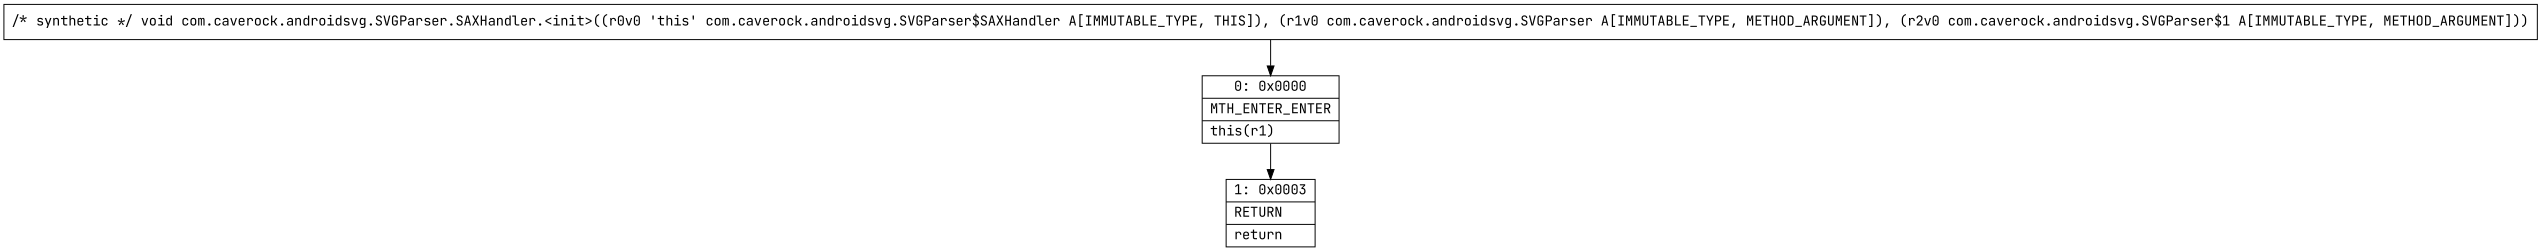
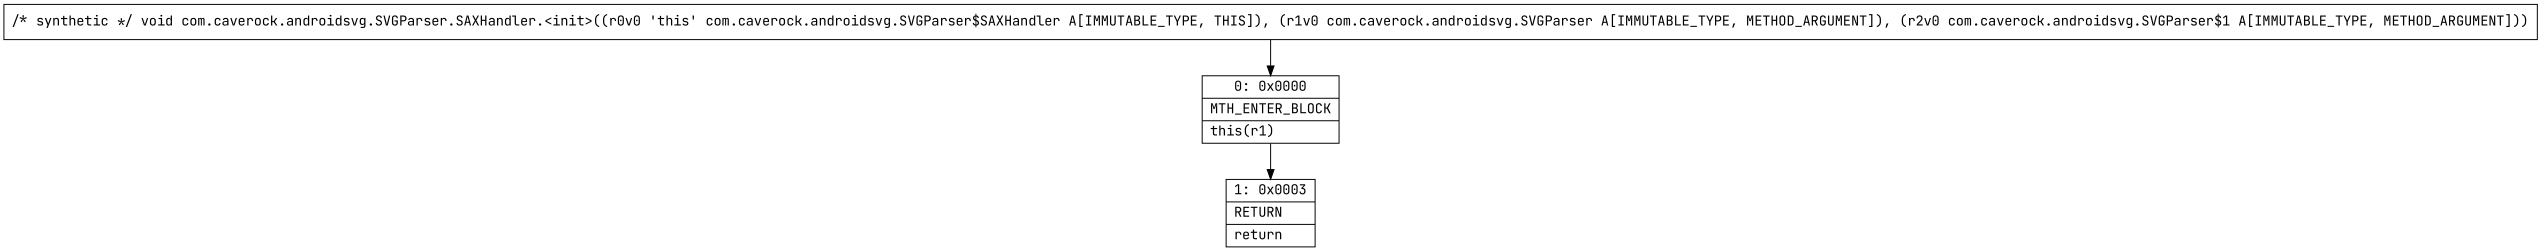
(1271, 109) -> (1271, 109)
